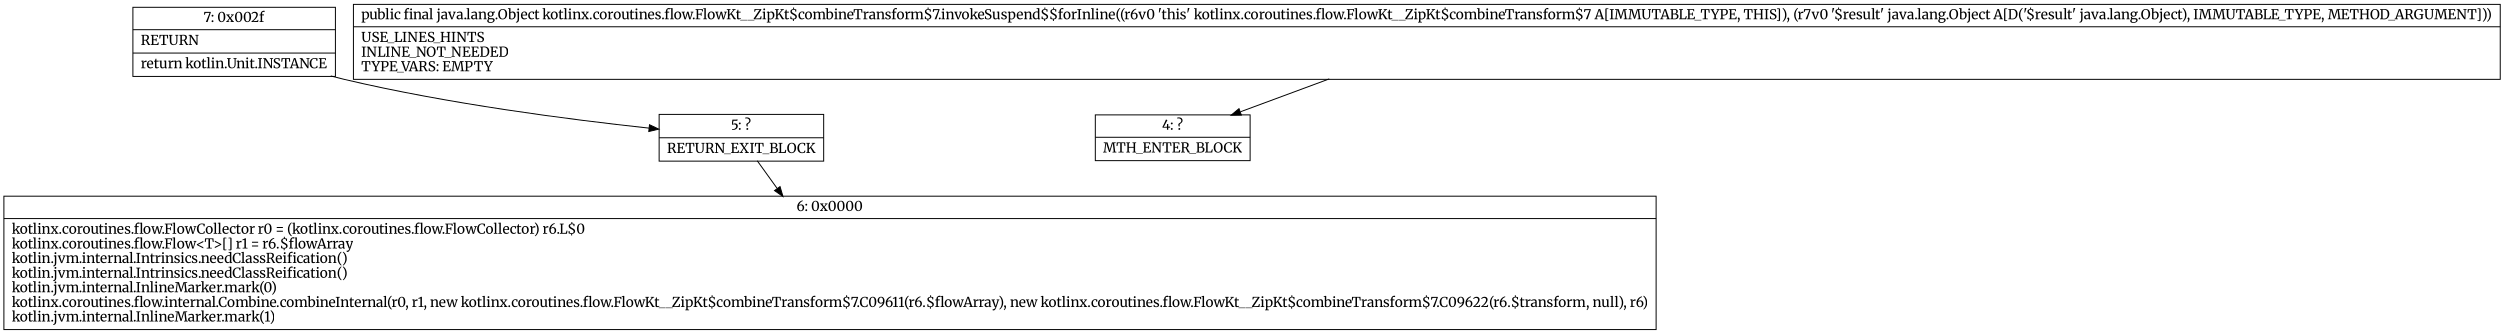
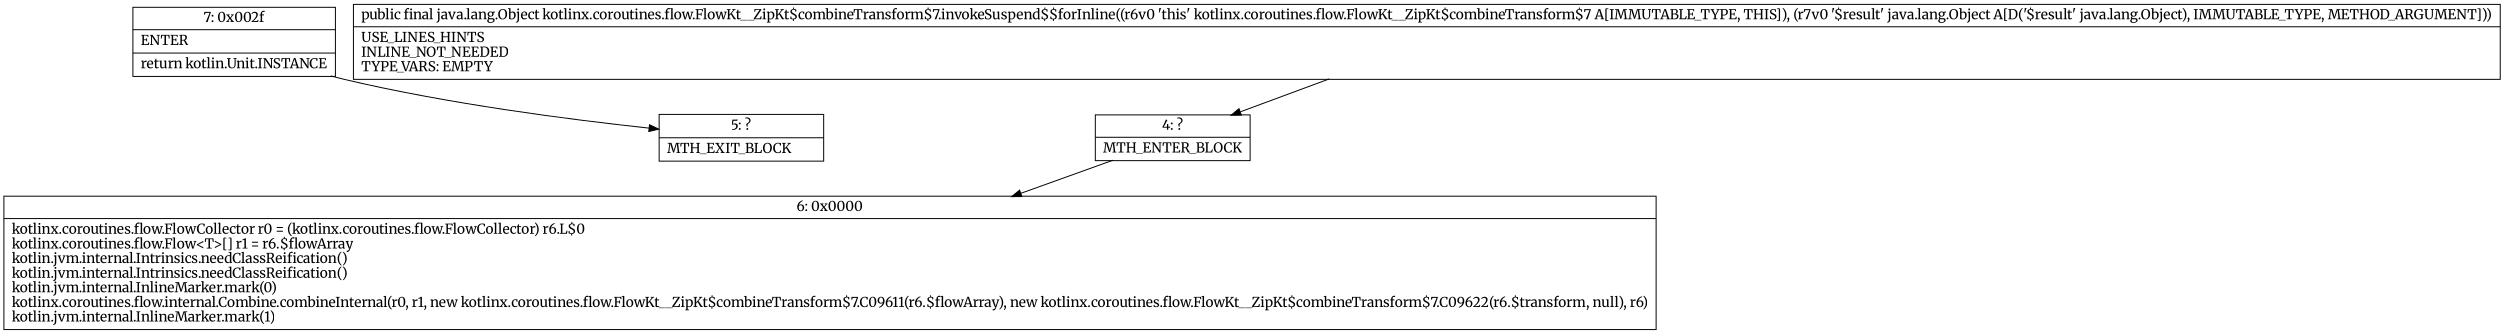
(170, 41) -> (165, 41)
(741, 149) -> (729, 149)
(767, 175) -> (1067, 177)
